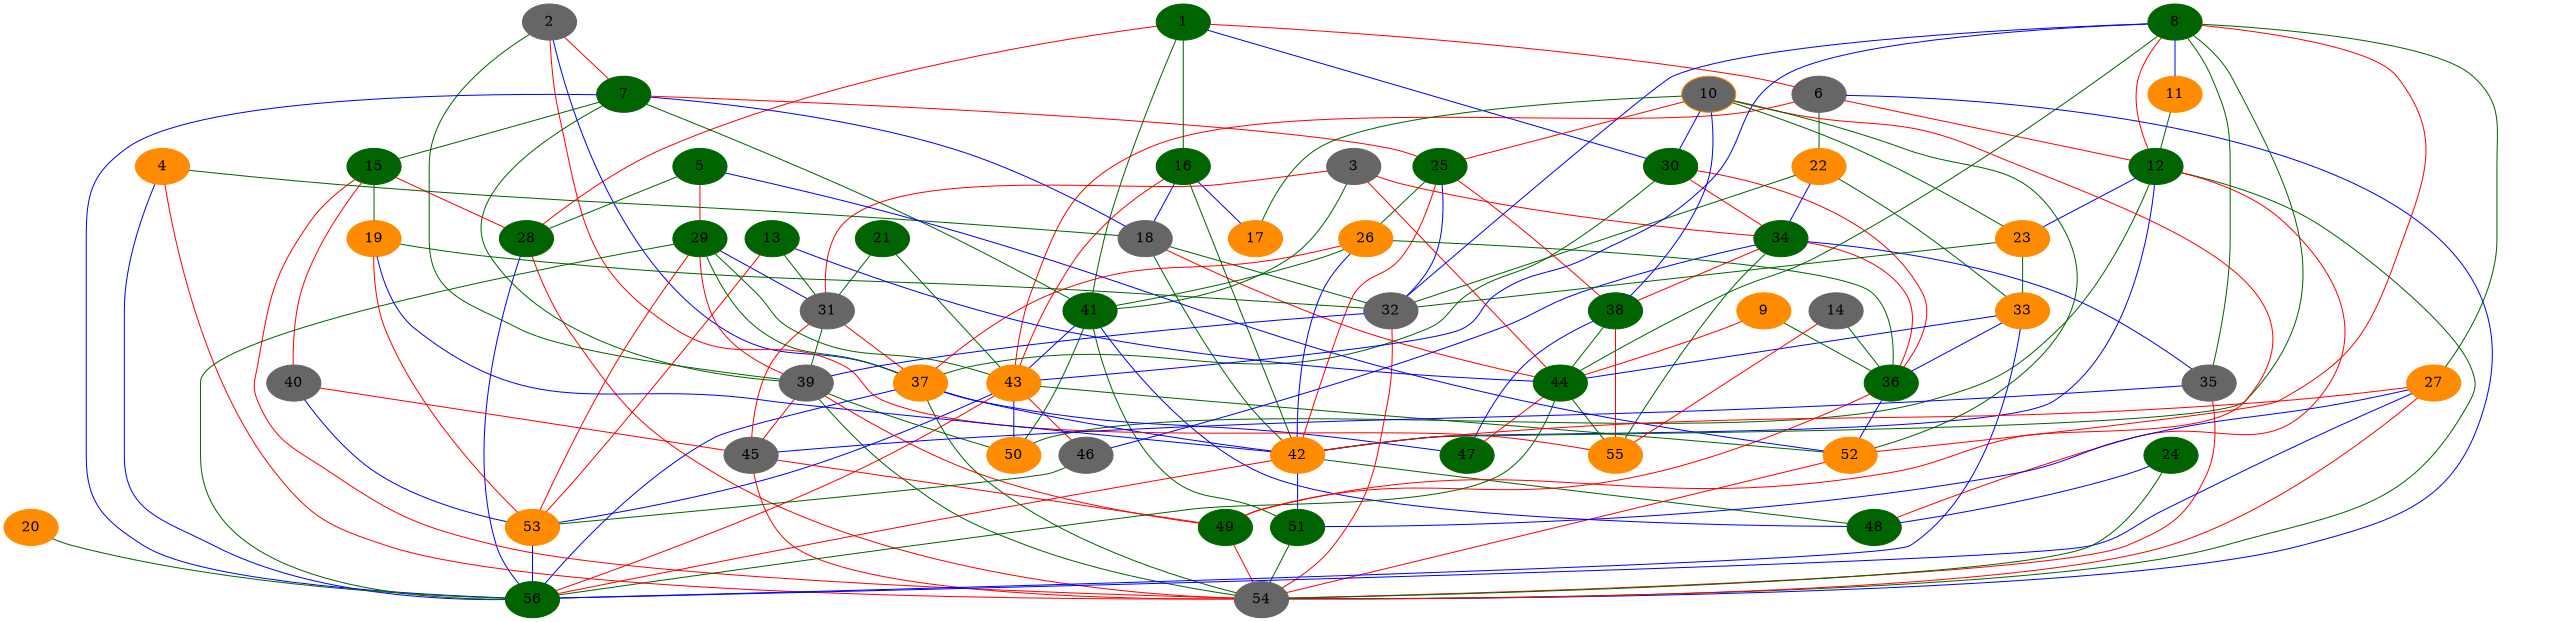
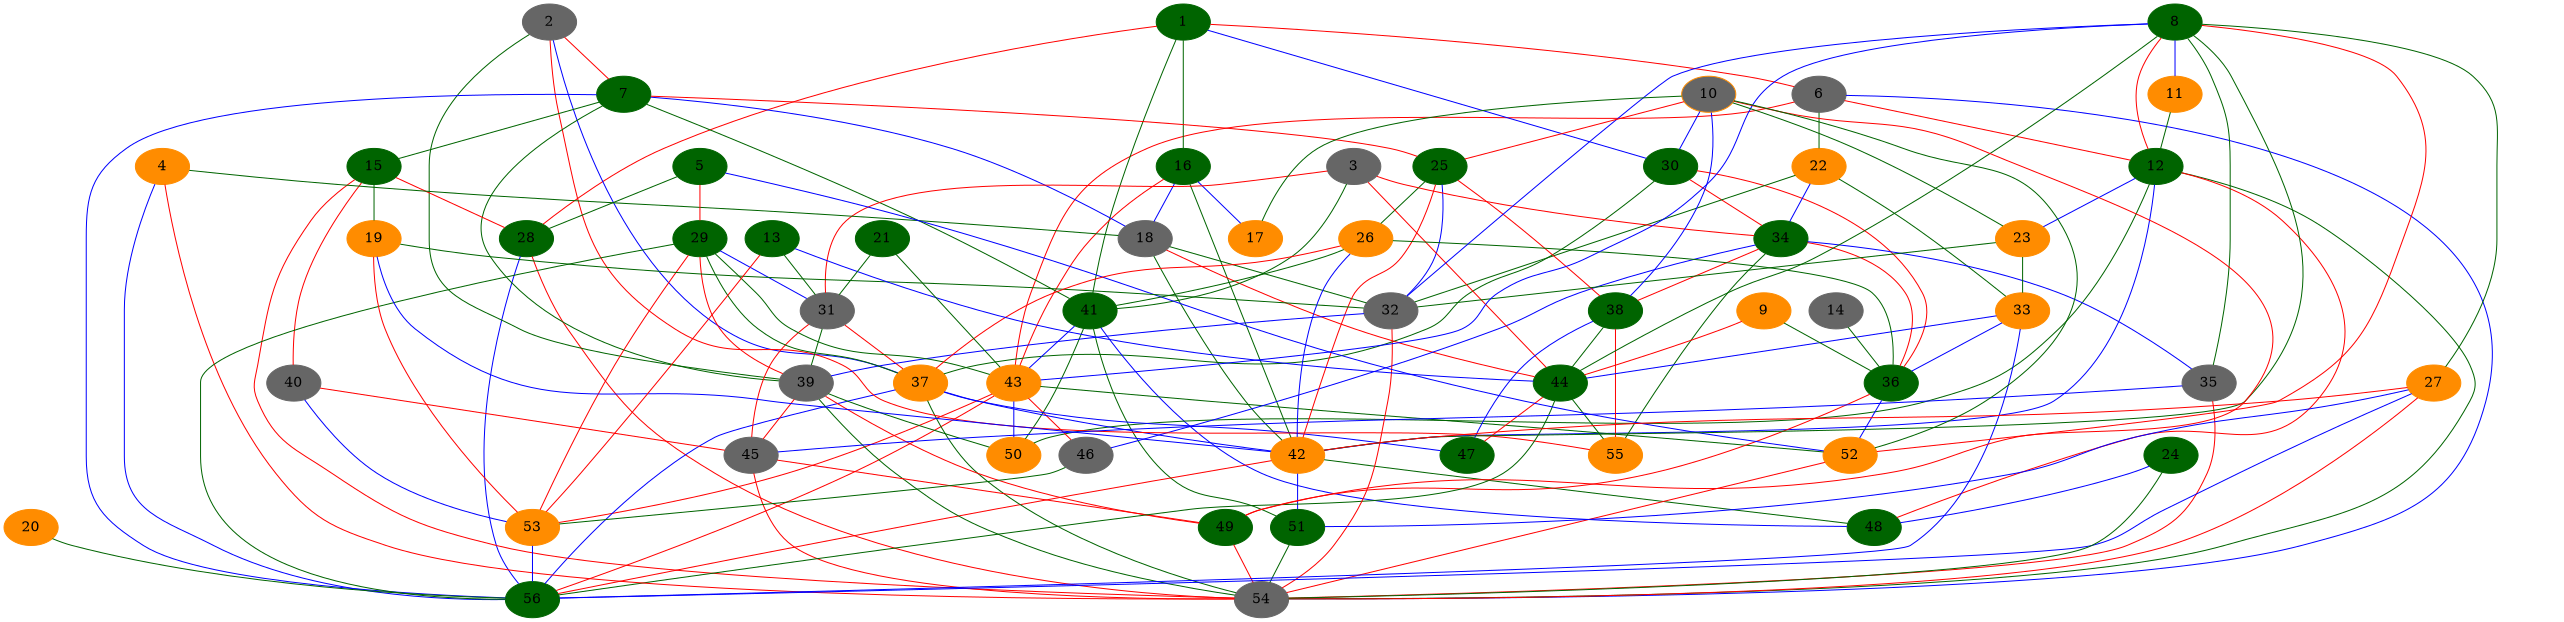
(1726, 383) -> none
(780, 475) -> (780, 475)
